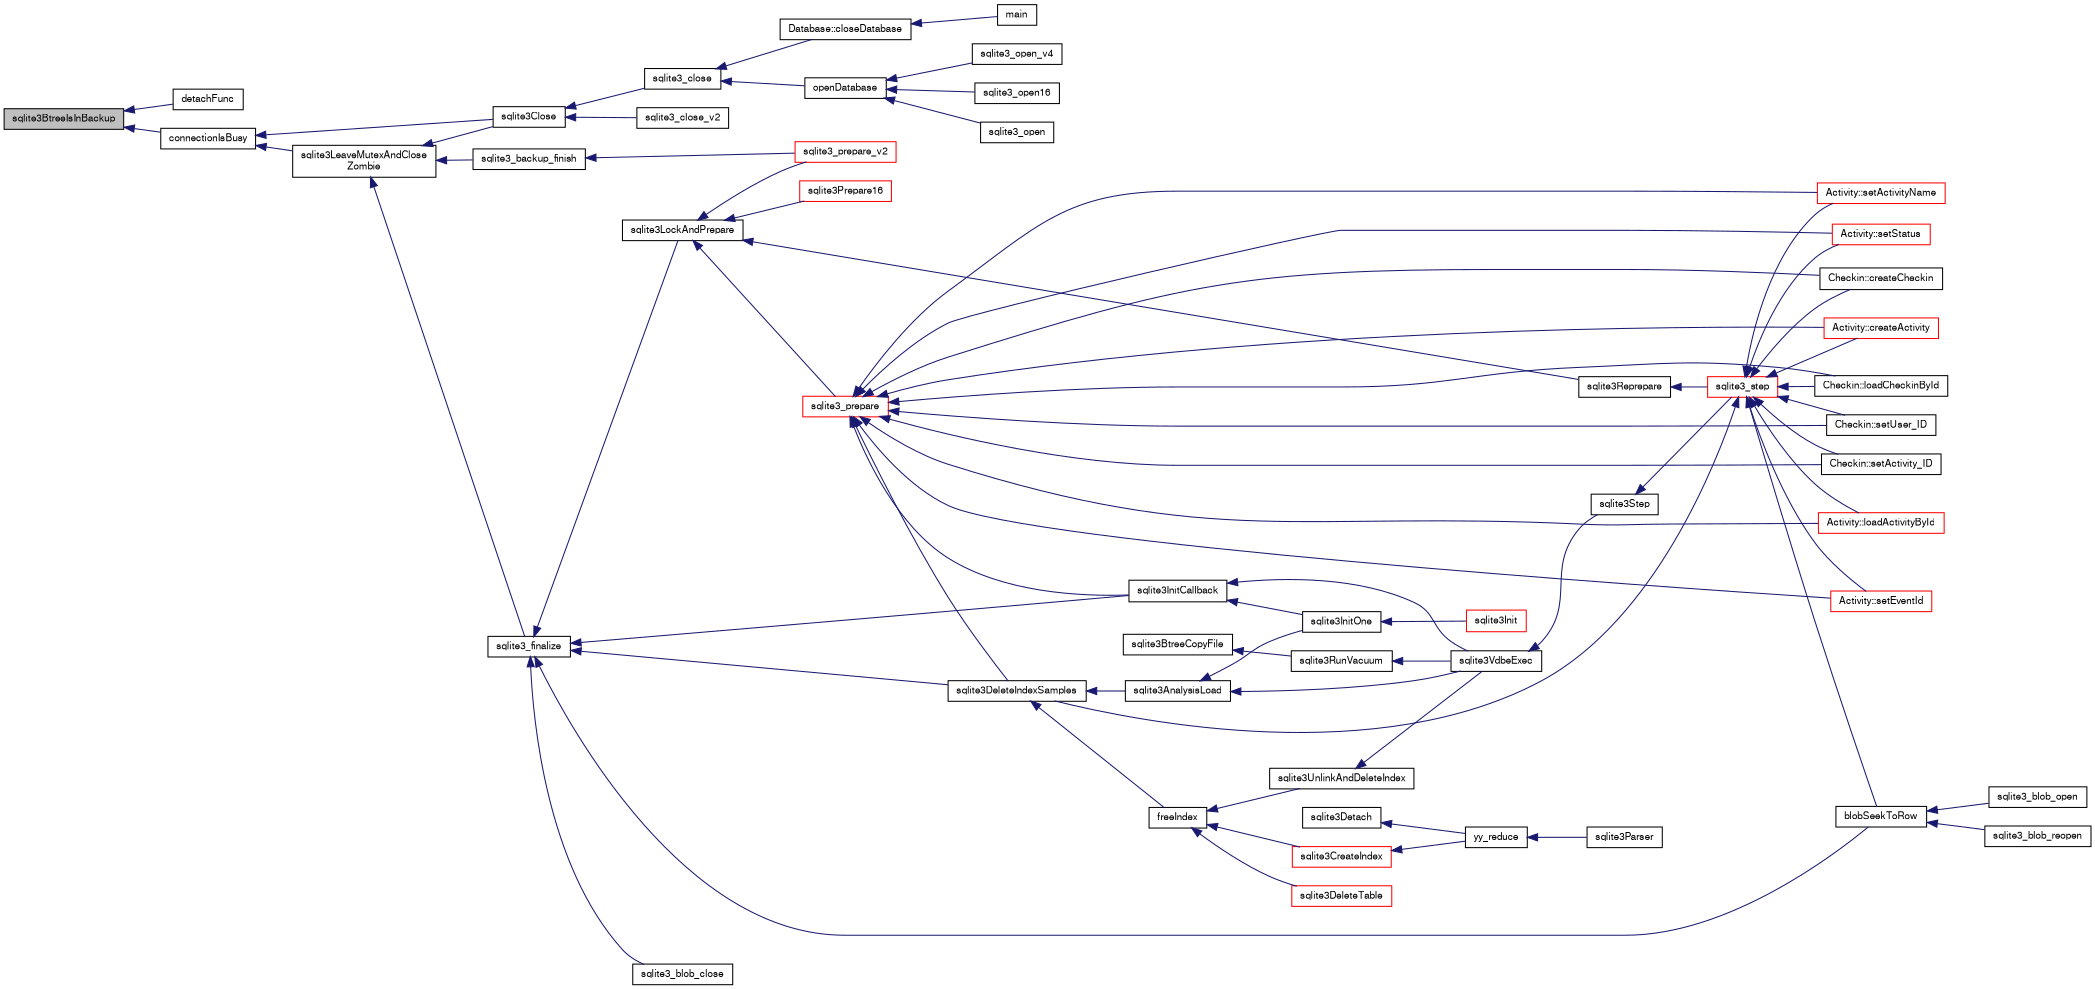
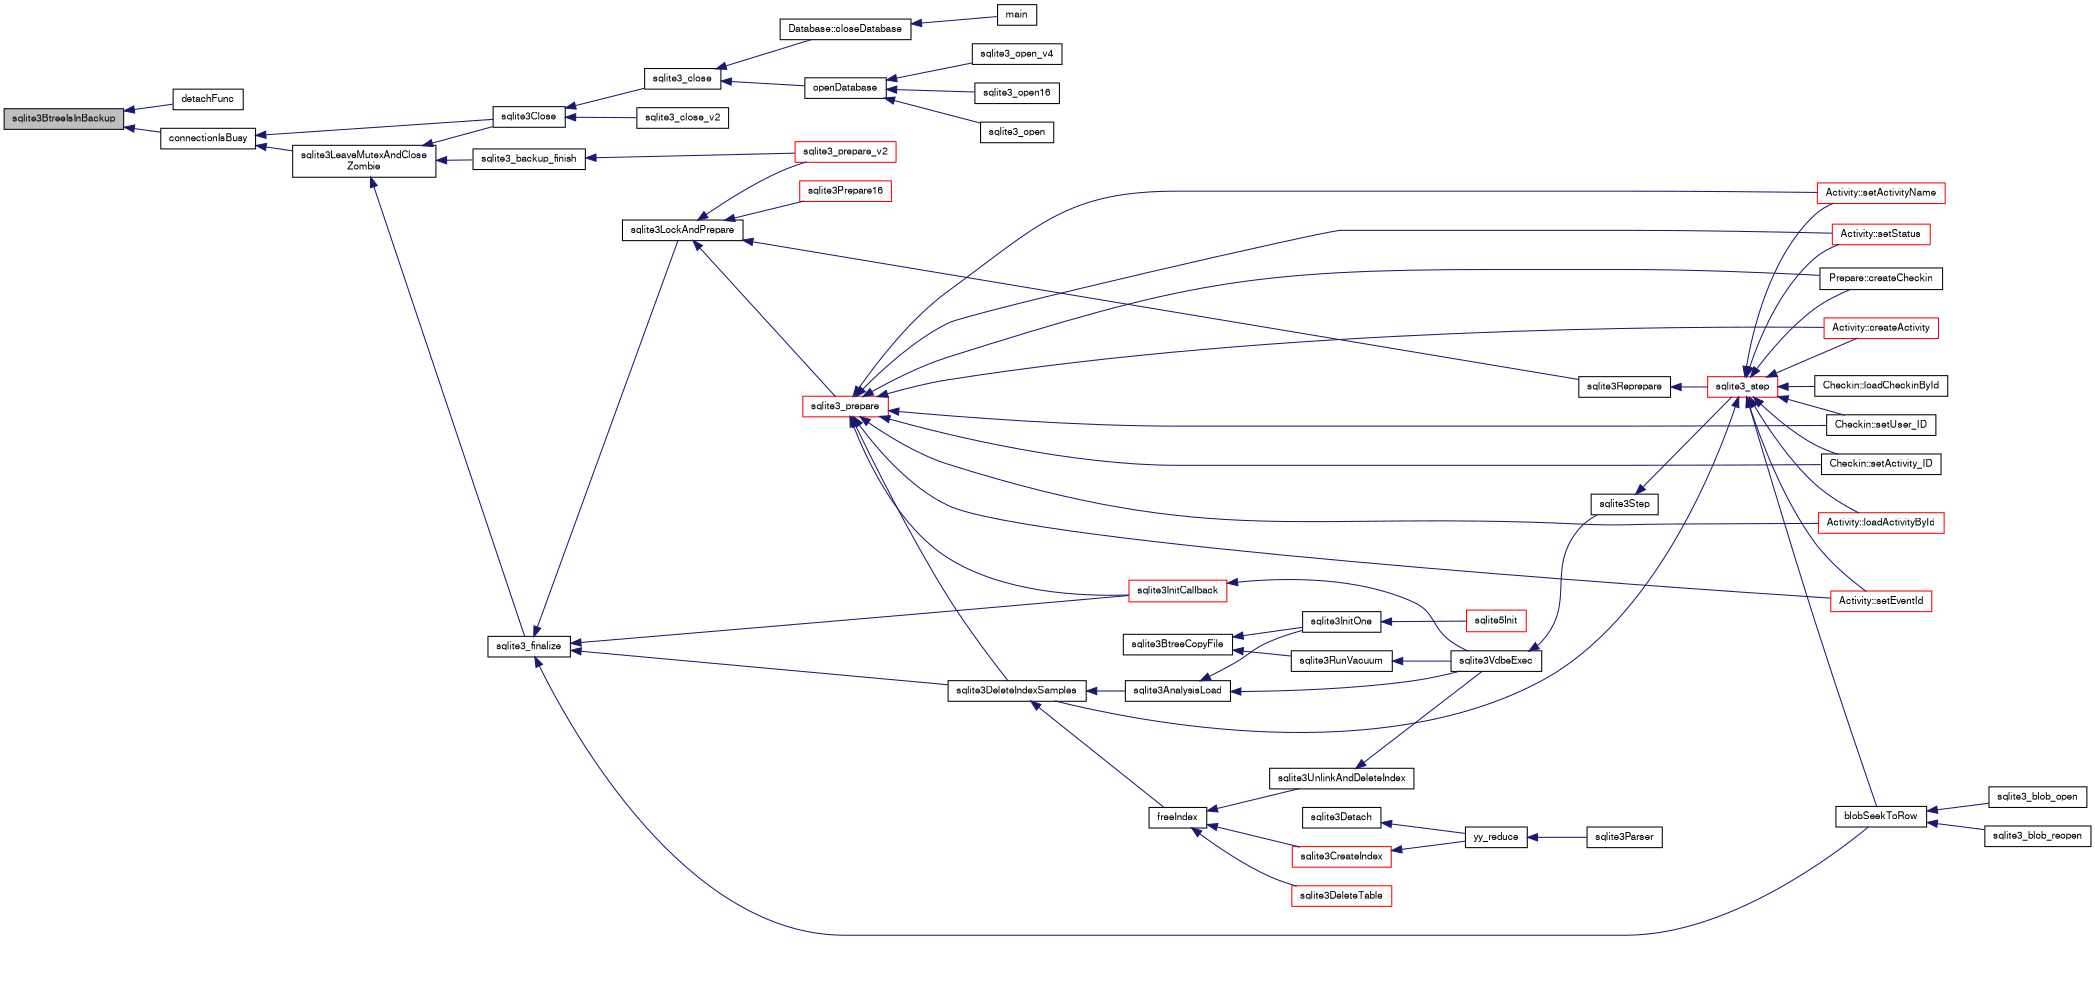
(1881, 279) -> (1881, 279)
(1368, 387) -> none
(1178, 591) -> (1178, 591)
(1270, 608) -> (1273, 631)
(1496, 621) -> (1496, 621)
(683, 974) -> none
